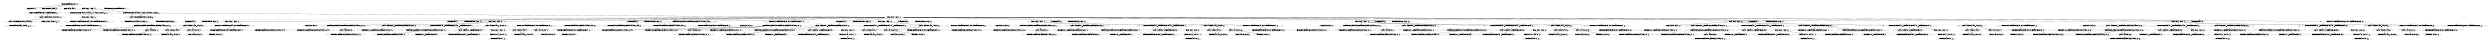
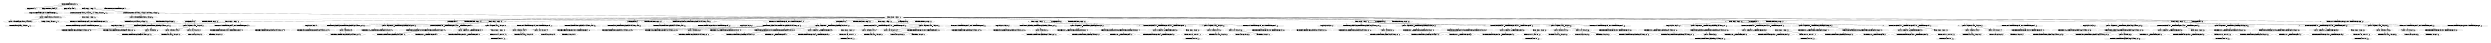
none -> (117, 26)
